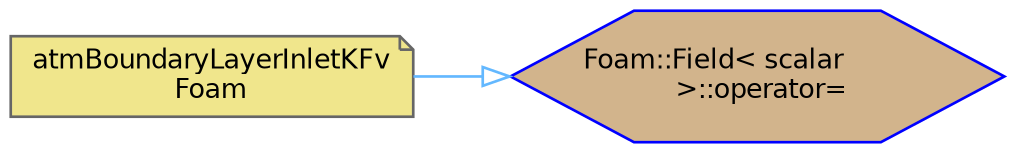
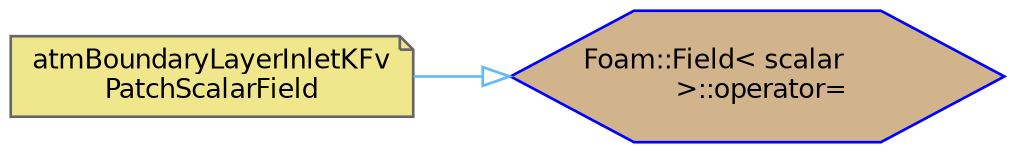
(212, 76) -> (212, 76)
